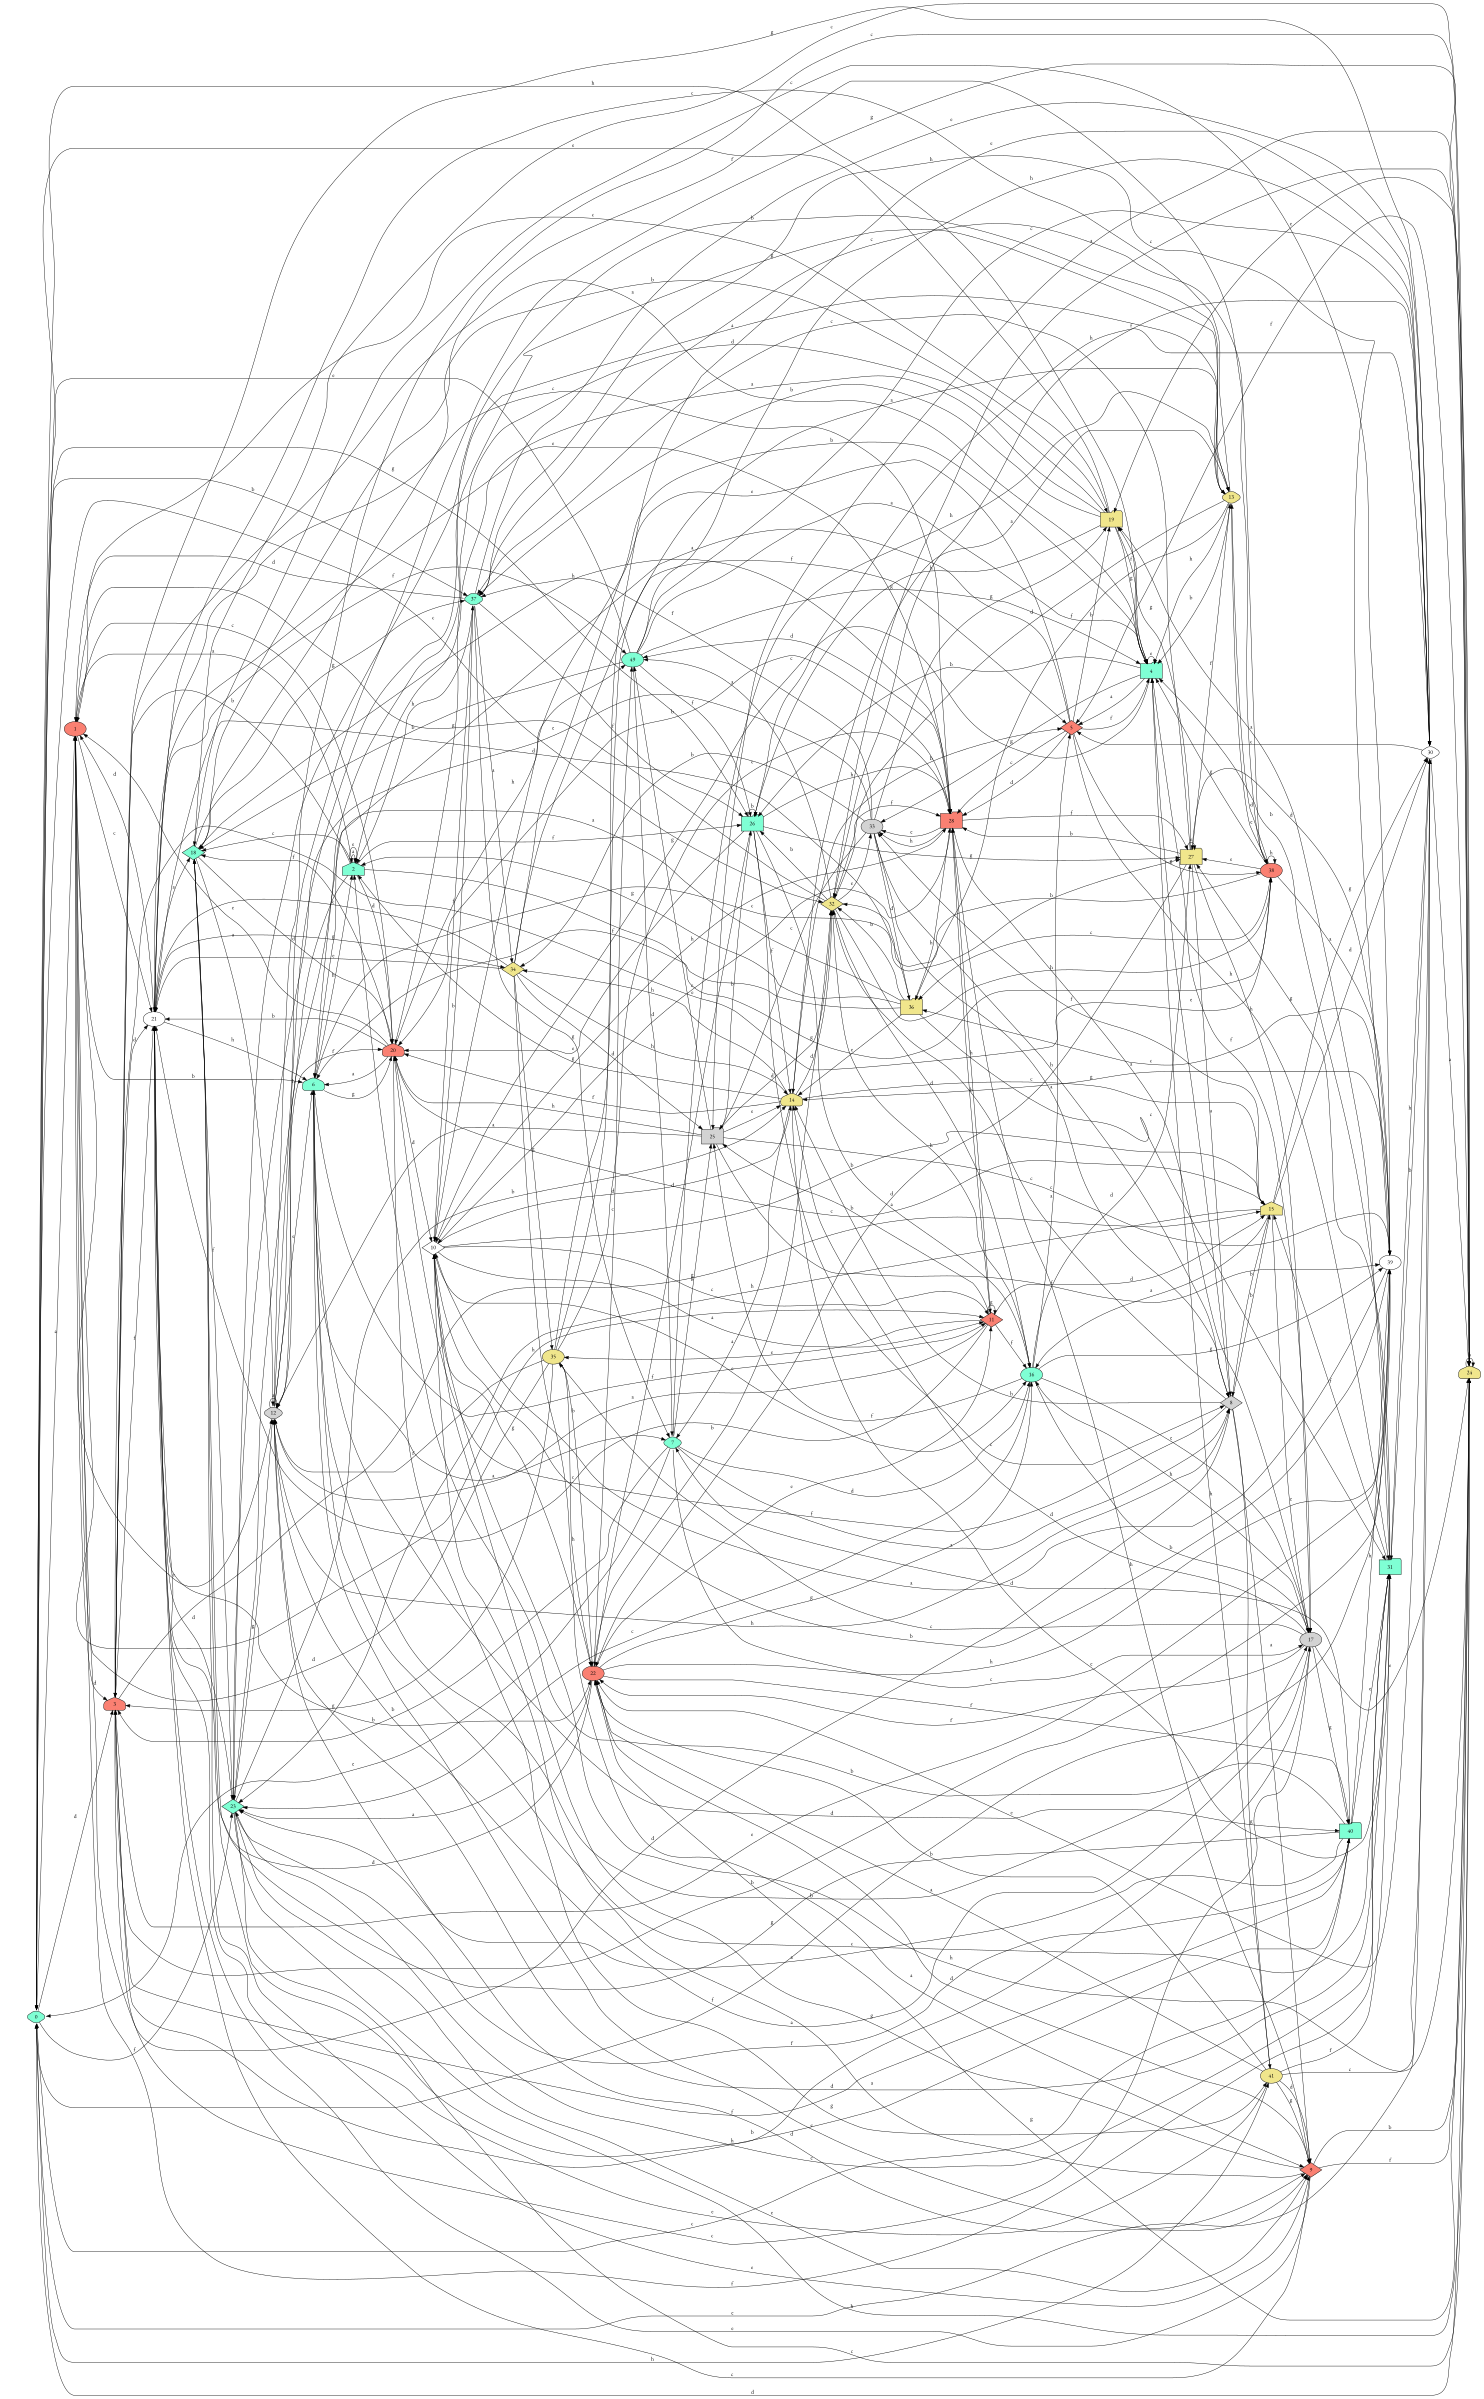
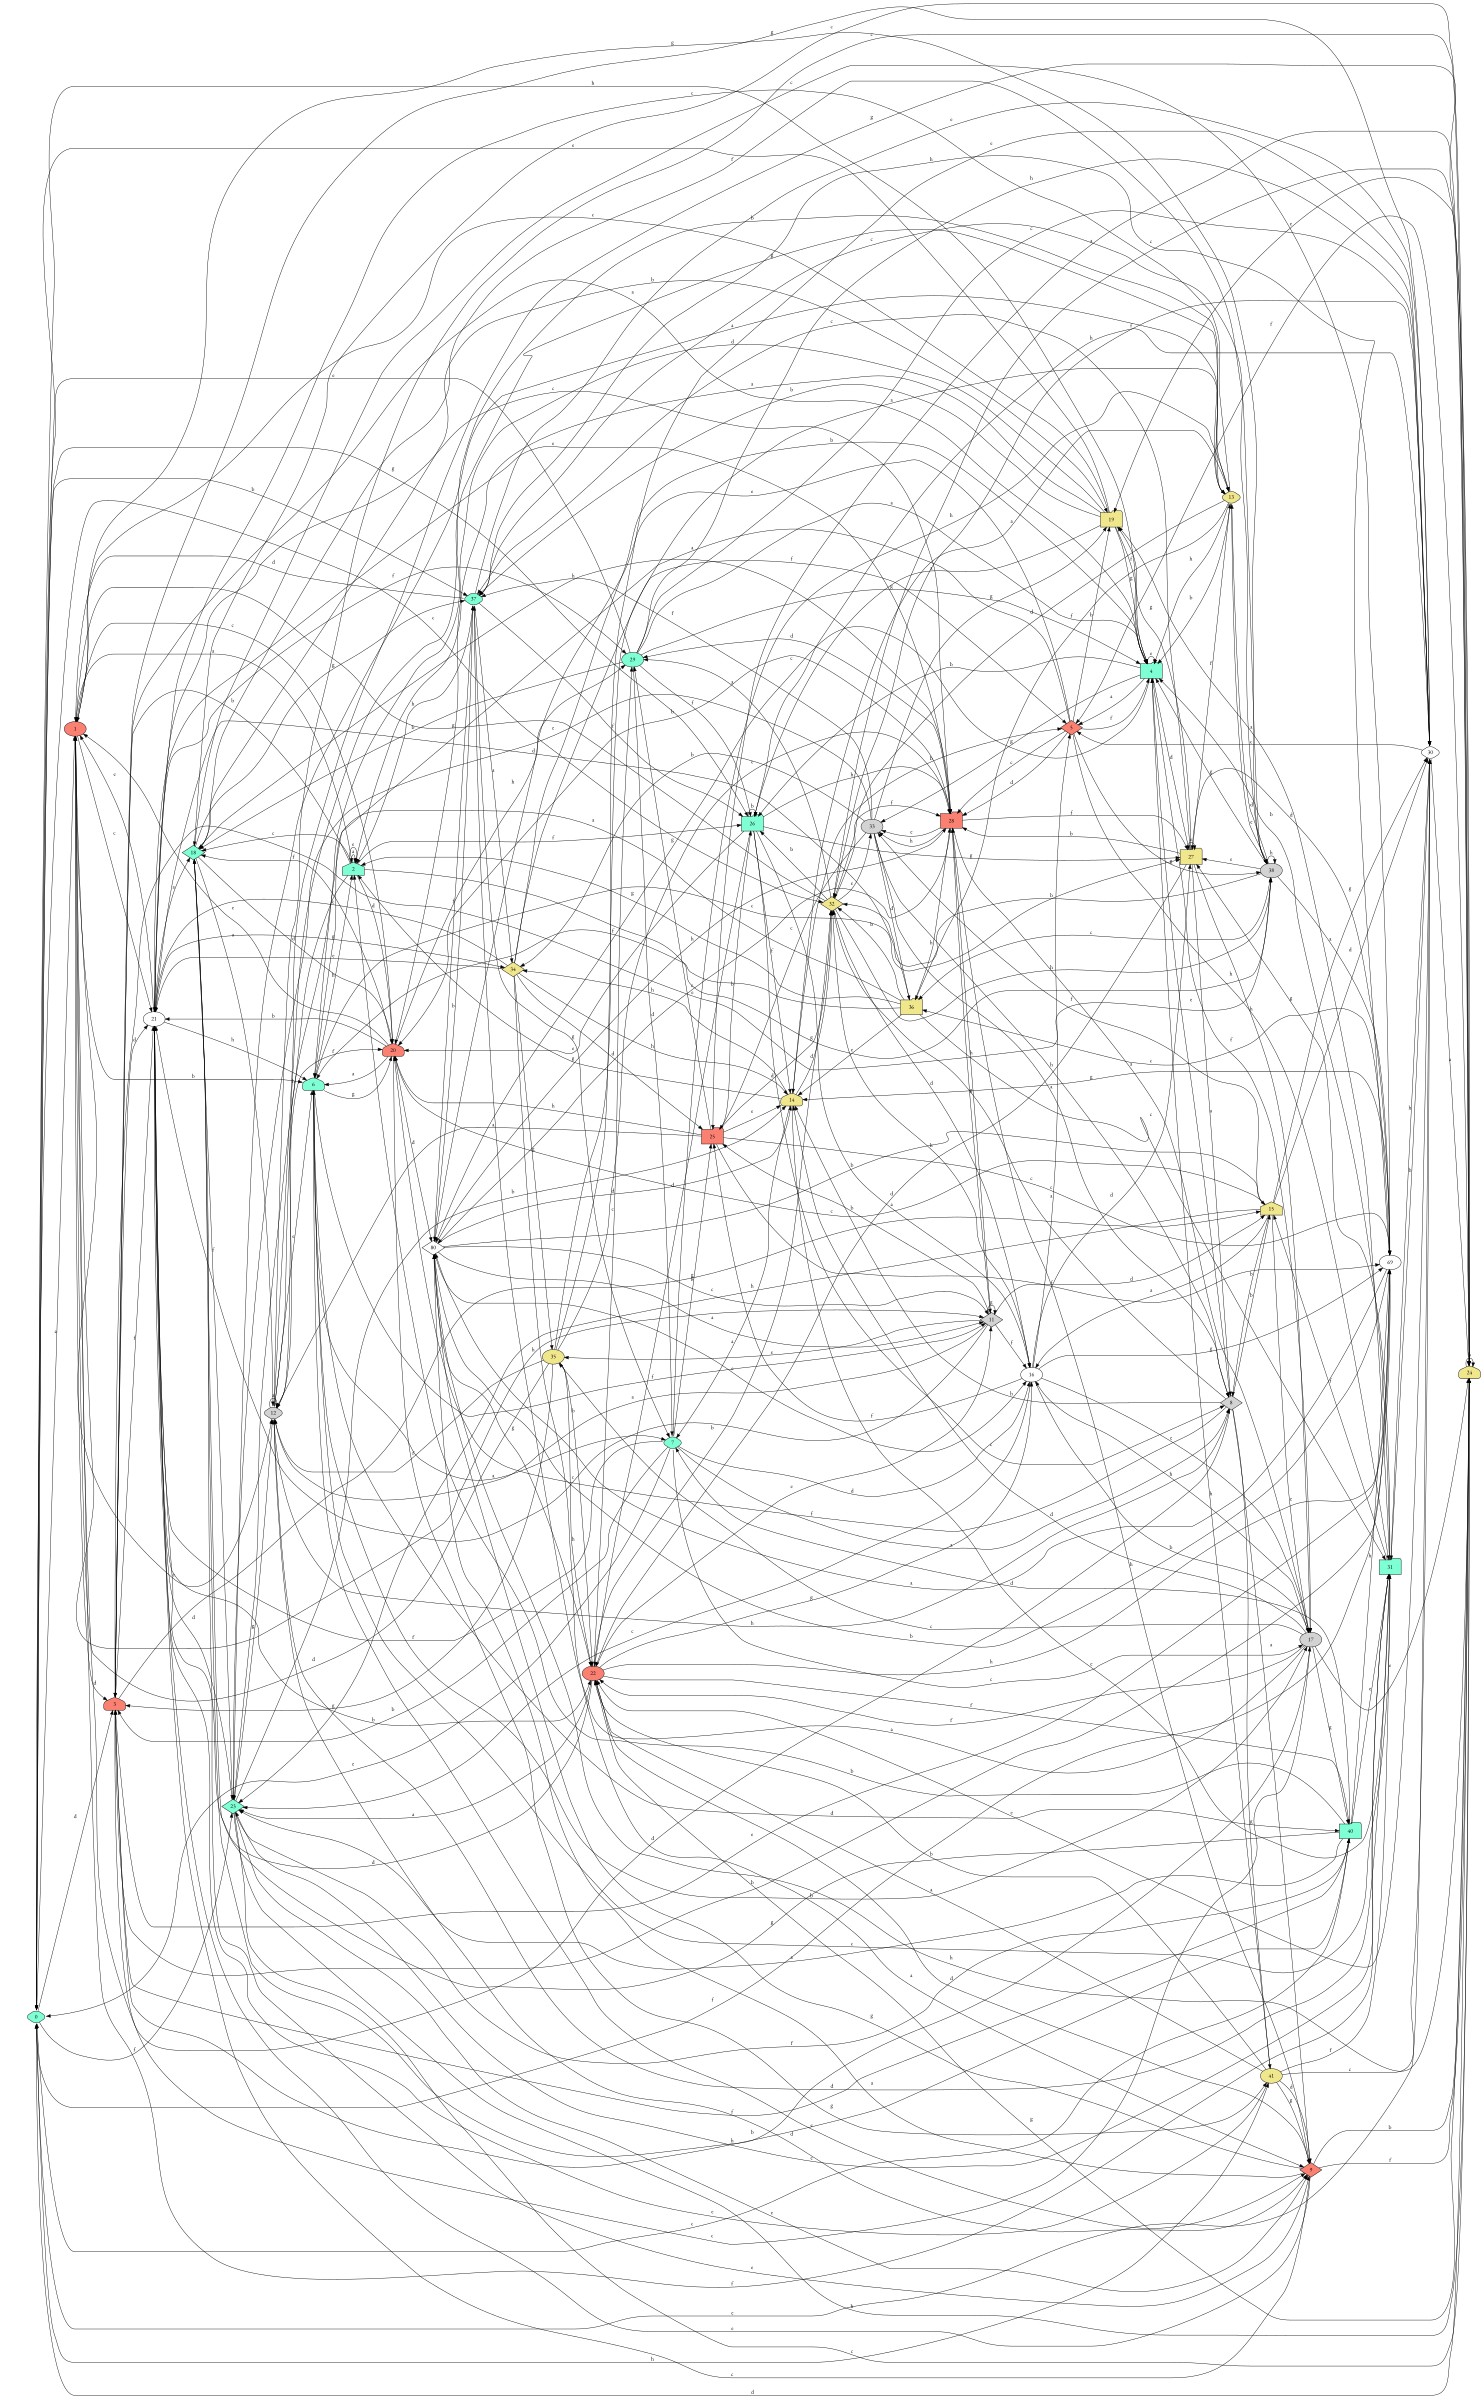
none -> (762, 41)
(931, 568) -> (931, 568)
(633, 660) -> (633, 660)
none -> (1170, 762)
(115, 774) -> (115, 774)
(1271, 871) -> (1271, 871)
(1087, 1085) -> none
(971, 1090) -> (971, 1090)
(592, 1102) -> none
(712, 1137) -> (712, 1137)
(433, 1248) -> (433, 1248)
(1390, 1262) -> (1390, 1262)
(991, 1320) -> (991, 1320)
(1032, 1375) -> (1032, 1375)
none -> (220, 1575)
(725, 2010) -> (555, 1547)
